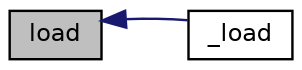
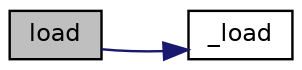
(157, 19) -> (132, 51)
